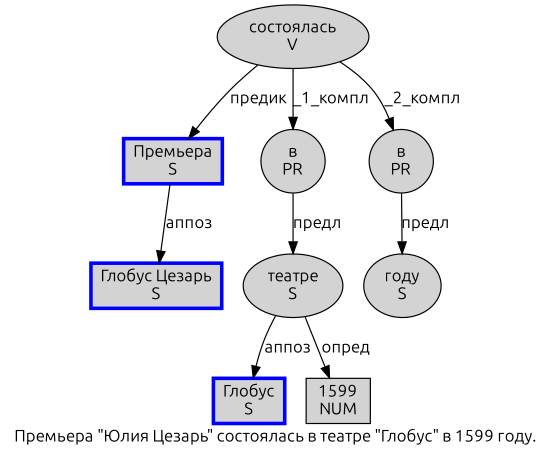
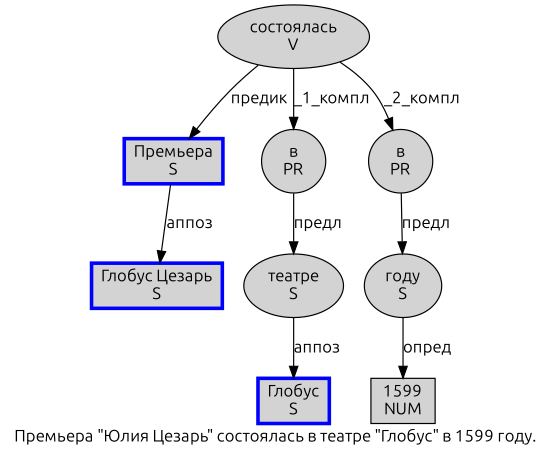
(315, 342) -> (403, 342)
